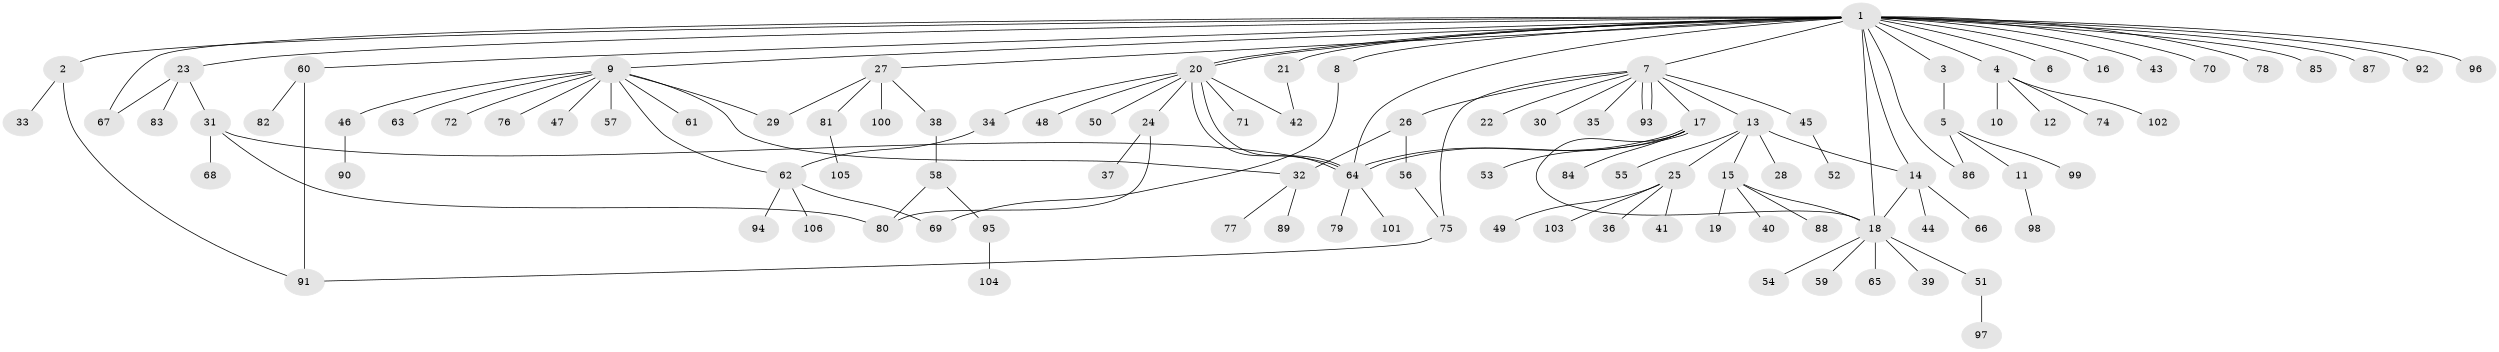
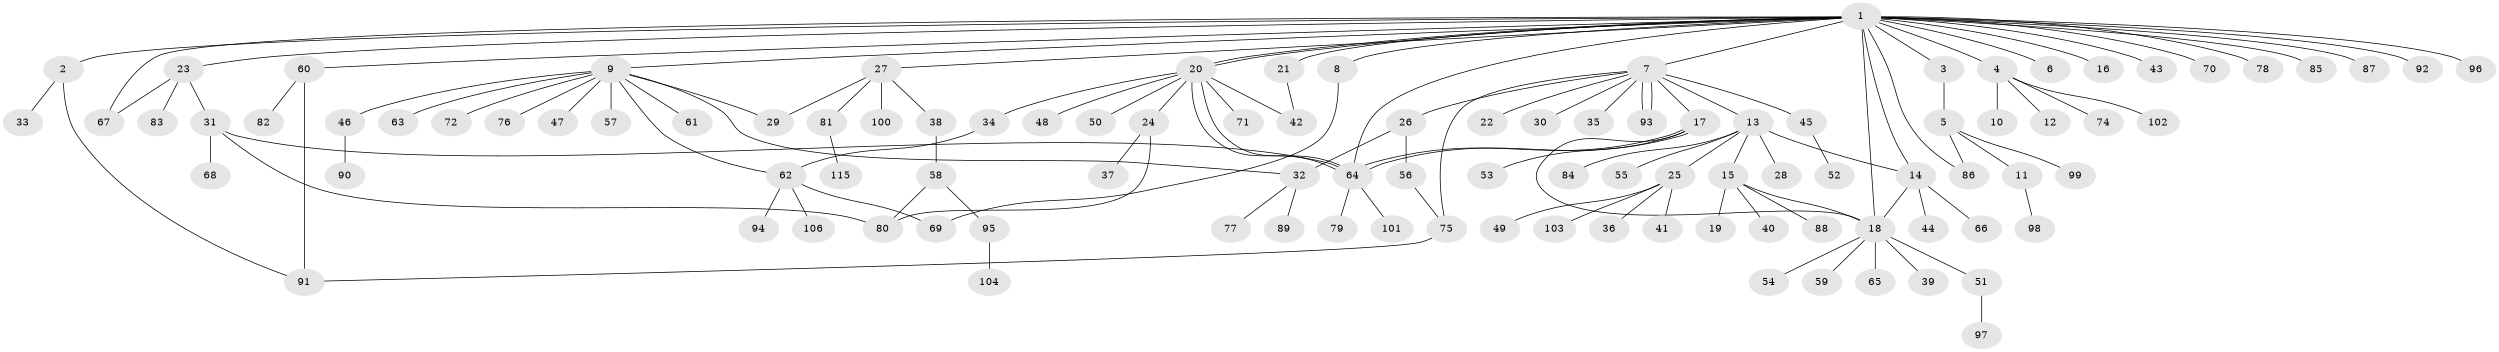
(1627, 152) -> (1661, 149)
(841, 176) -> (841, 176)
